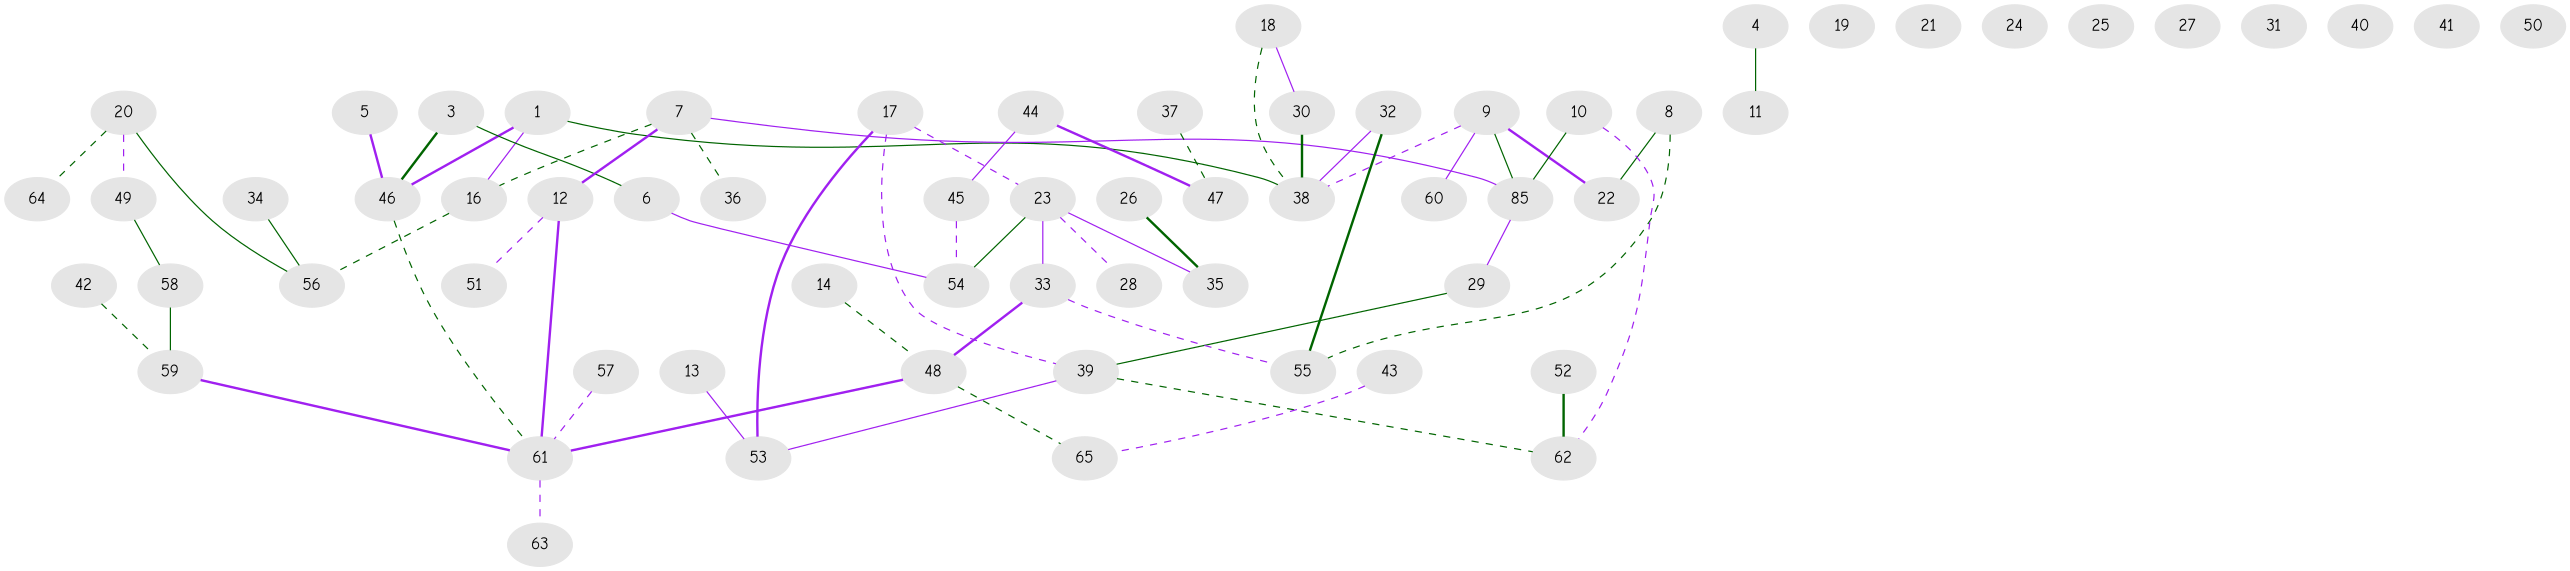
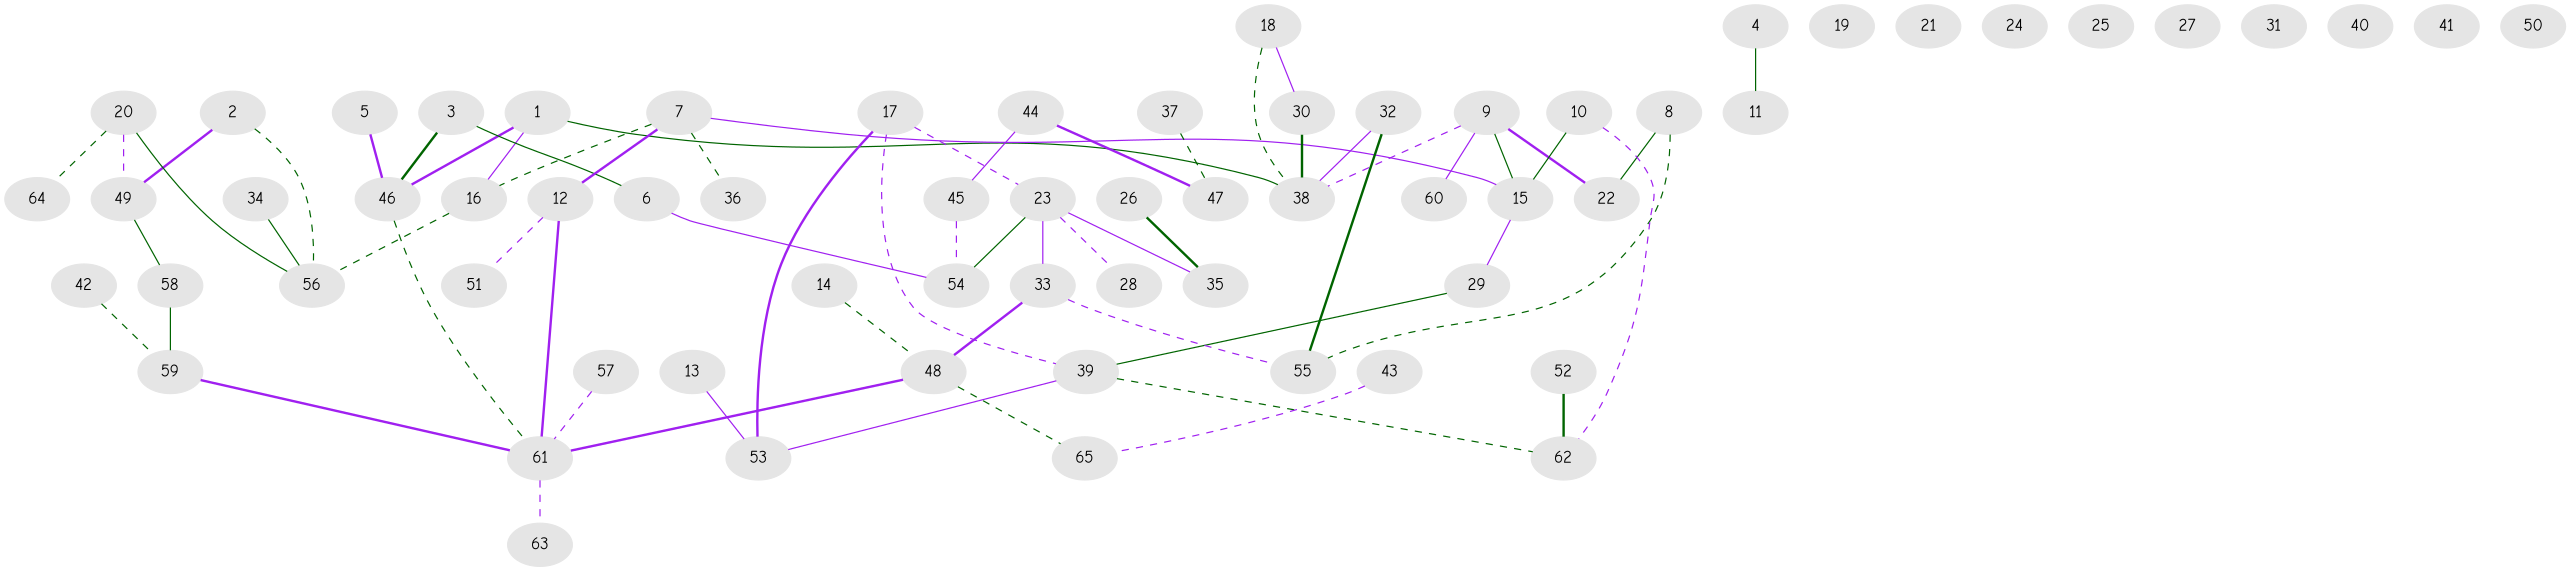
none -> (233, 113)
(1520, 199) -> (1520, 199)
